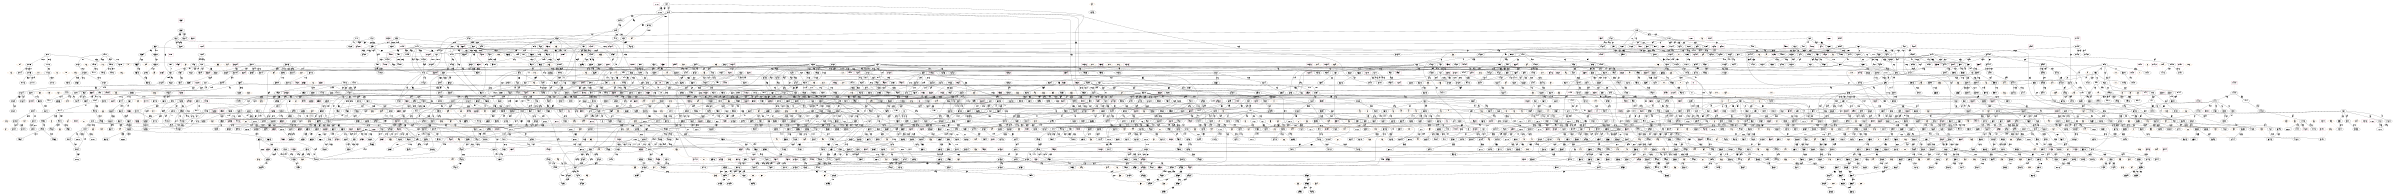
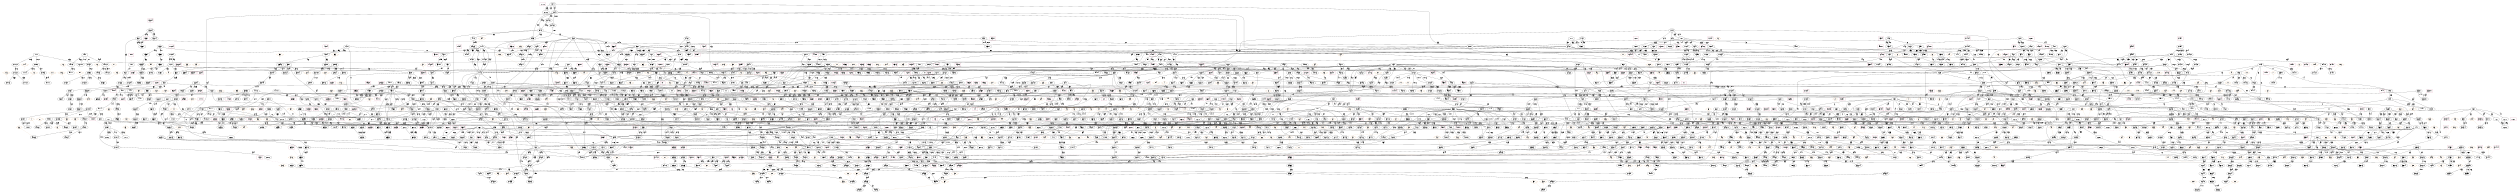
none -> (1332, 127)
